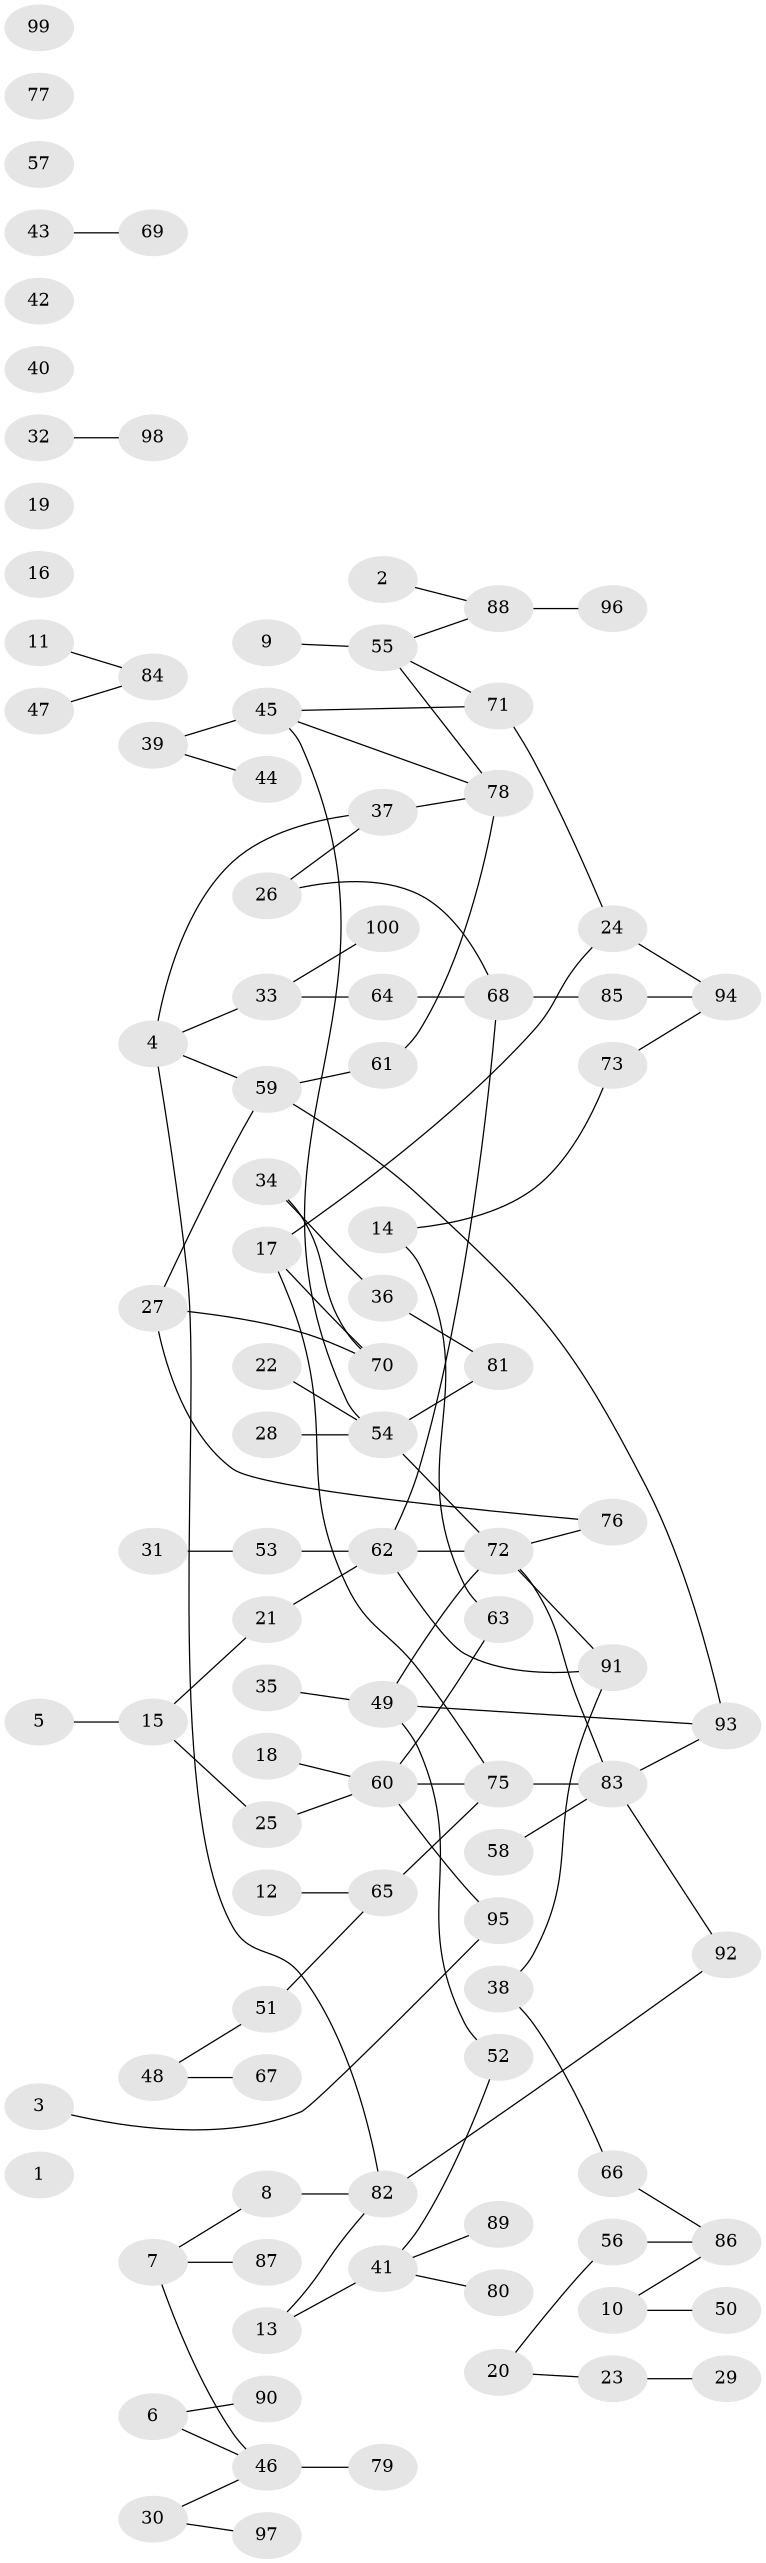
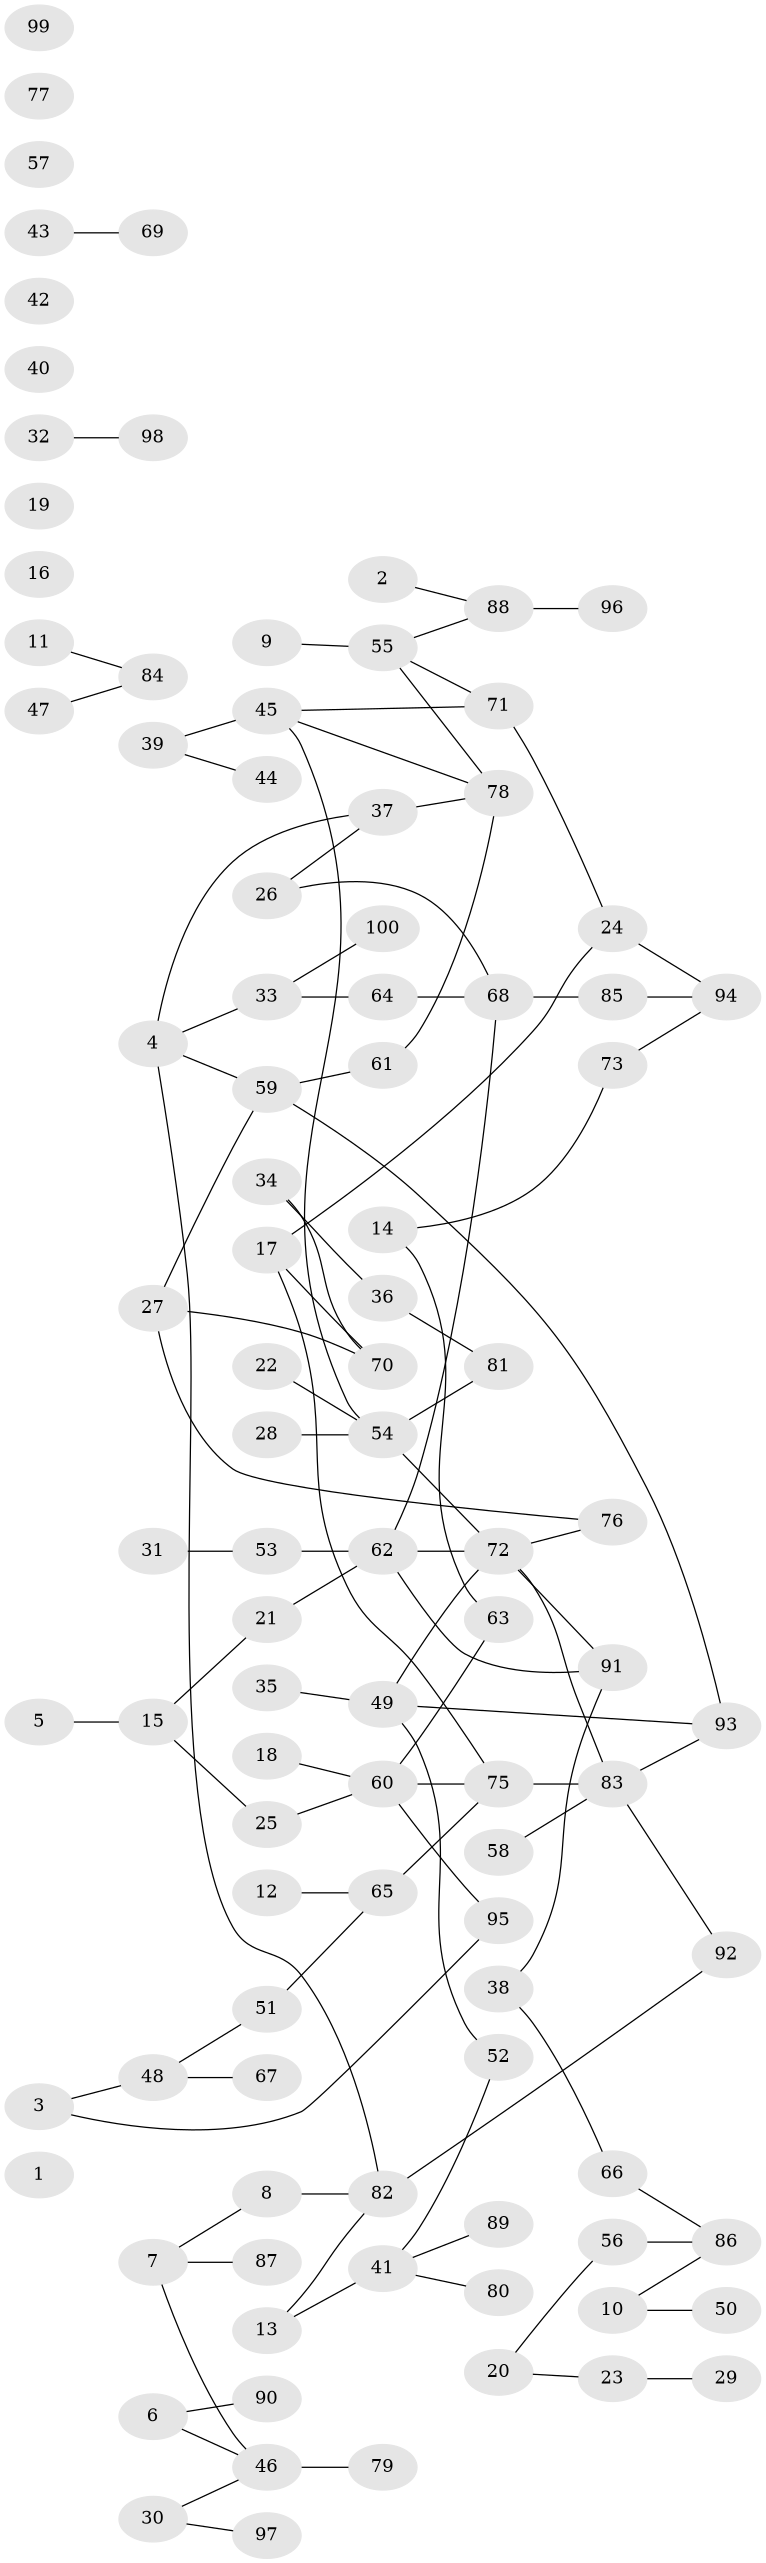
none -> (96, 2092)
